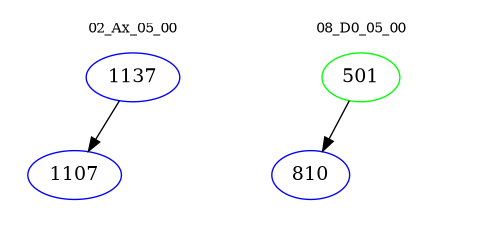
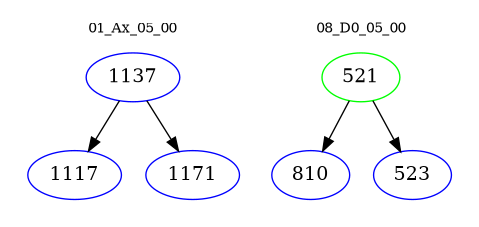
(133, 29) -> (133, 29)
(361, 77) -> (361, 77)
(75, 175) -> (75, 175)
none -> (193, 175)
none -> (413, 175)
